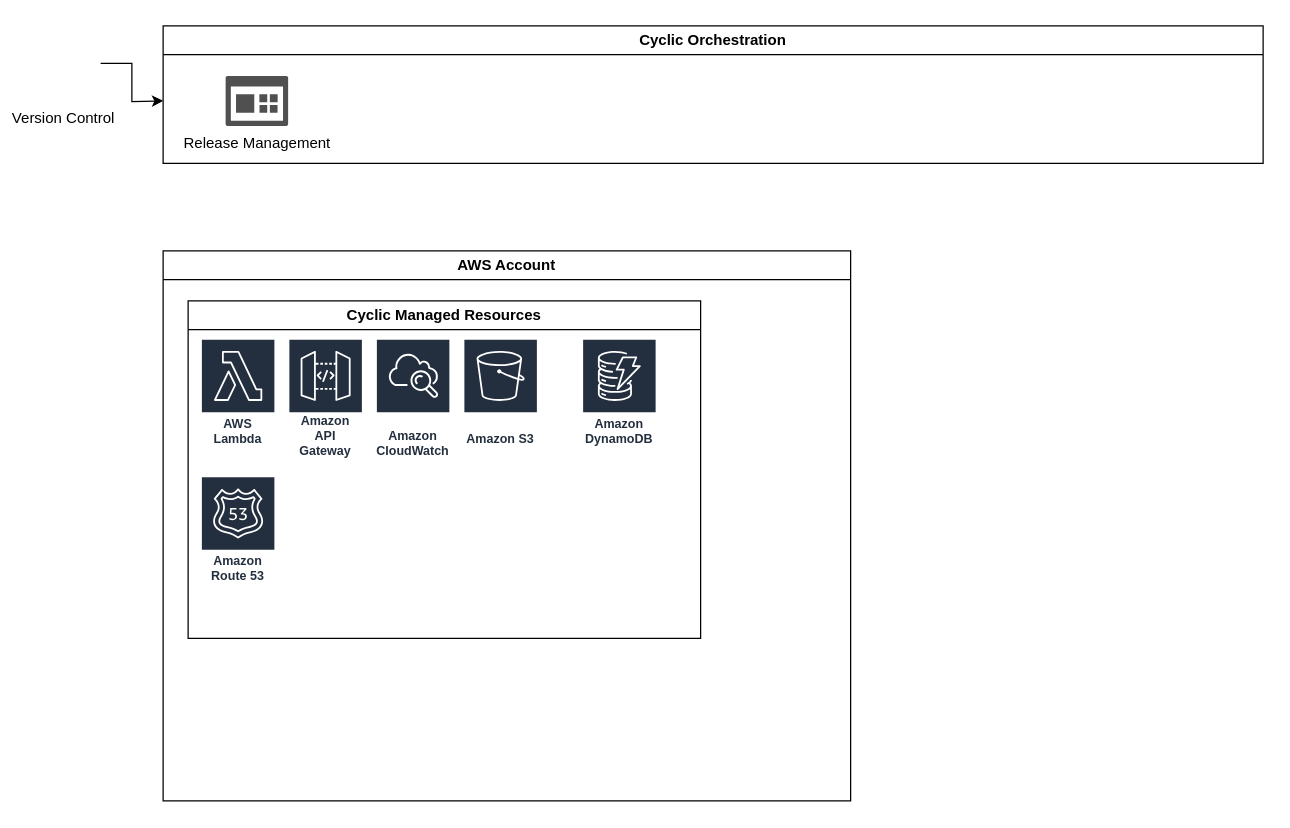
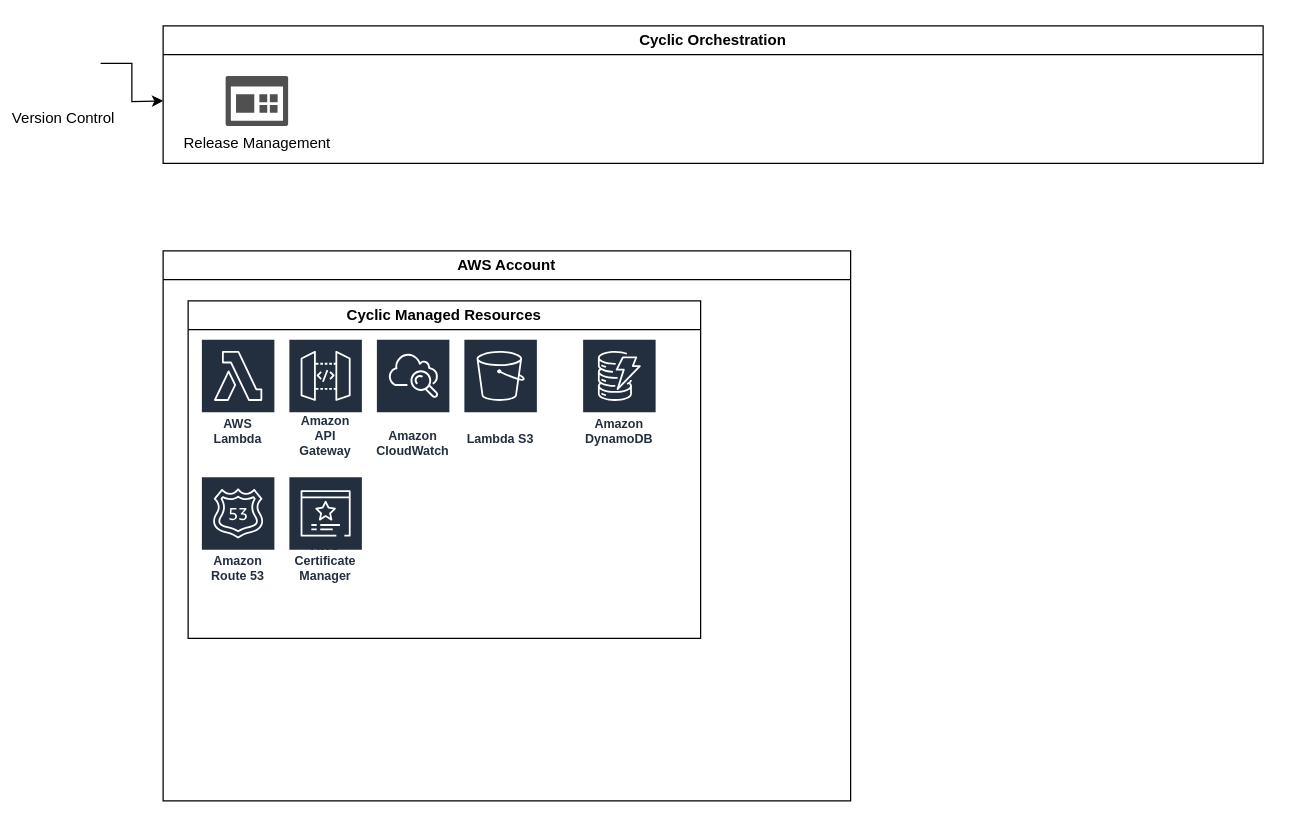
(501, 438) -> (501, 438)
none -> (326, 532)
